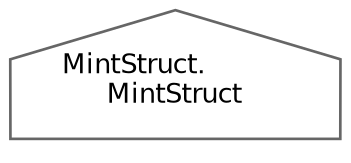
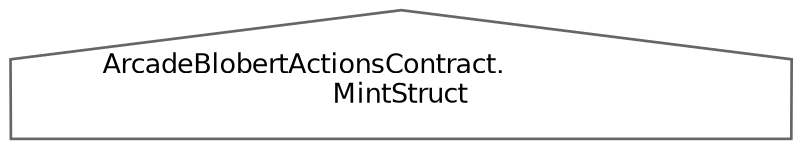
(175, 81) -> (401, 81)
